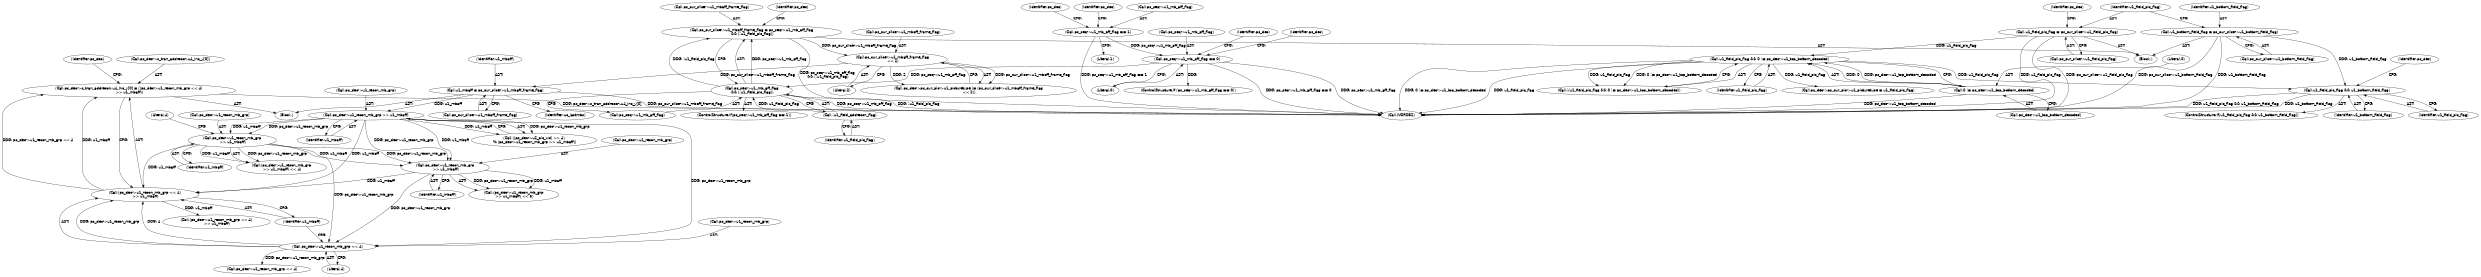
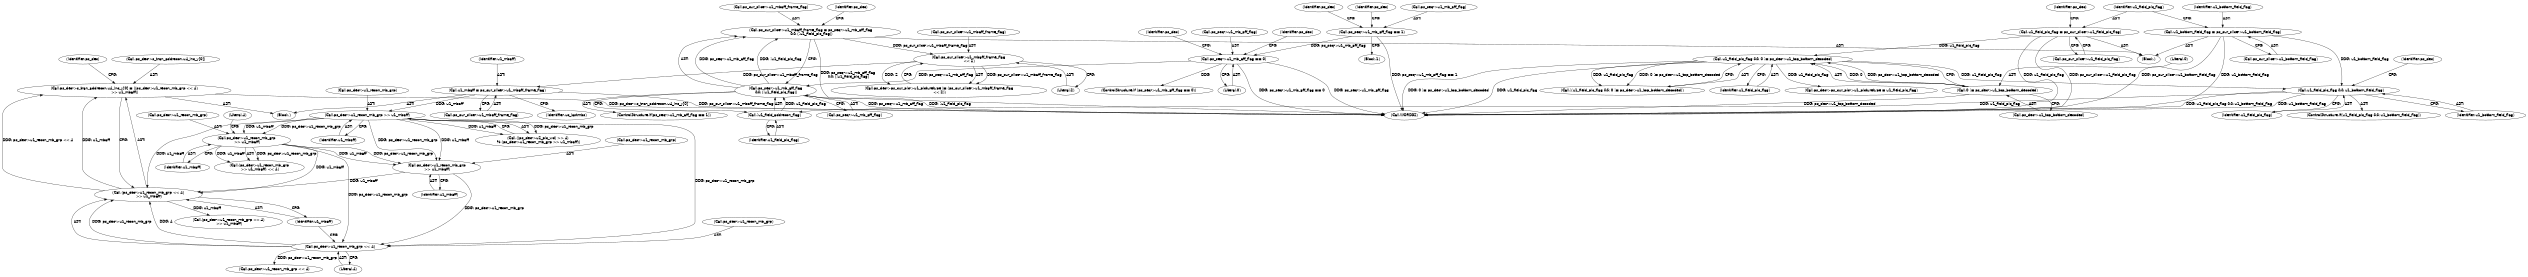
(2071, 46) -> (2087, 46)
(1105, 59) -> (1372, 59)
none -> (1545, 107)
(514, 195) -> none
